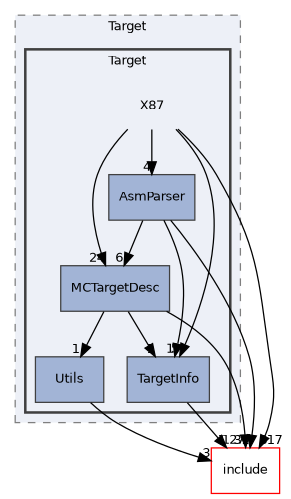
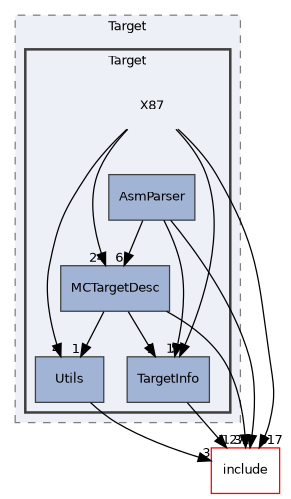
(152, 146) -> (59, 227)
